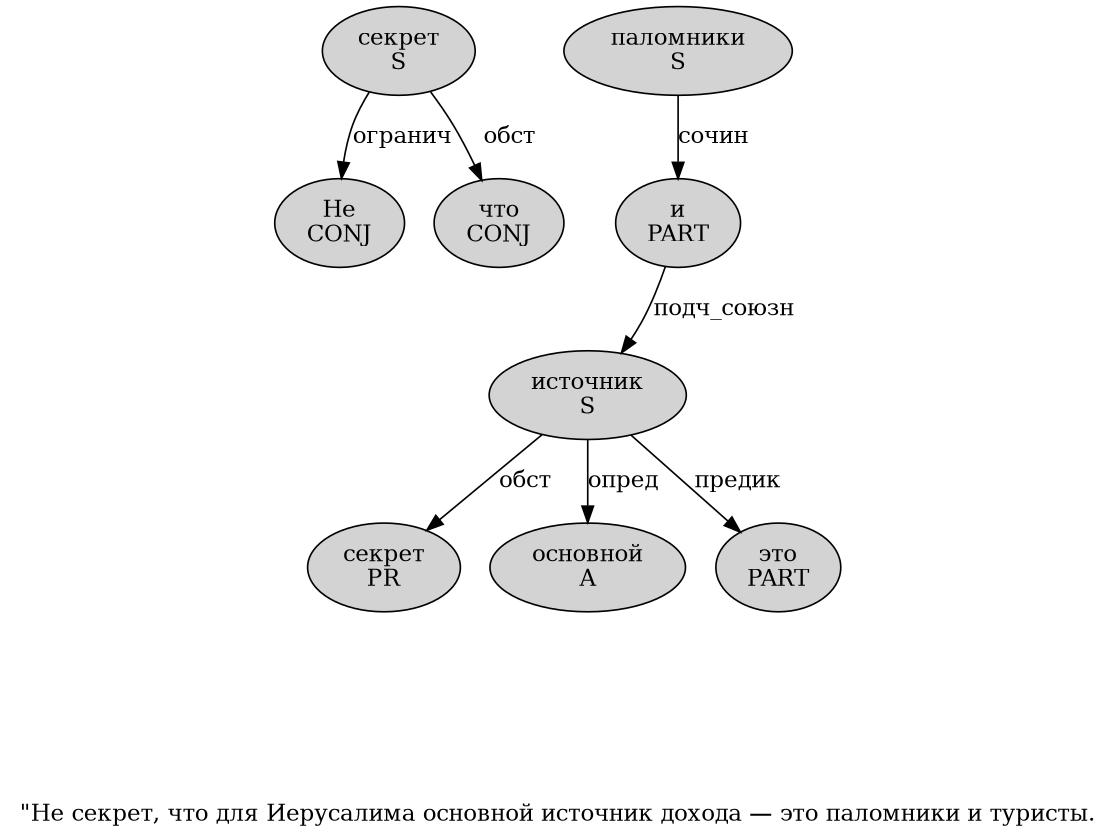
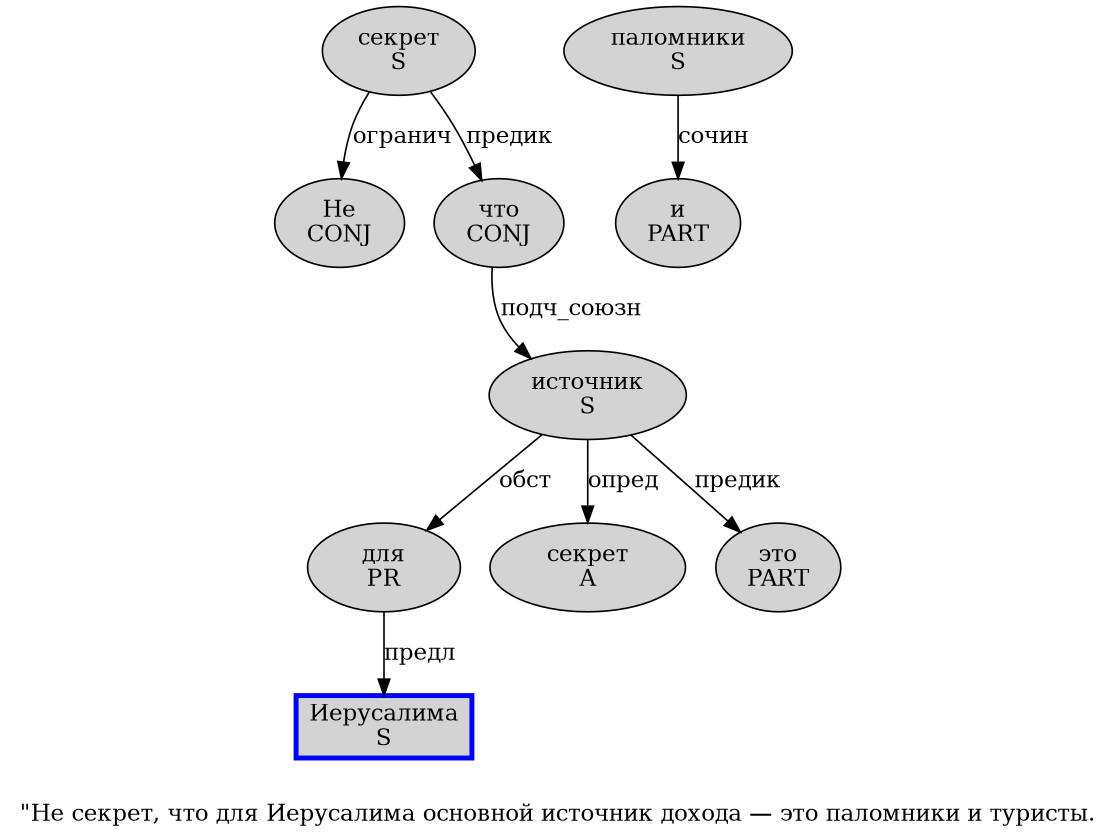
(510, 137) -> (510, 137)
(651, 304) -> (496, 310)
(384, 567) -> (384, 567)
(588, 567) -> (588, 567)
none -> (384, 727)
